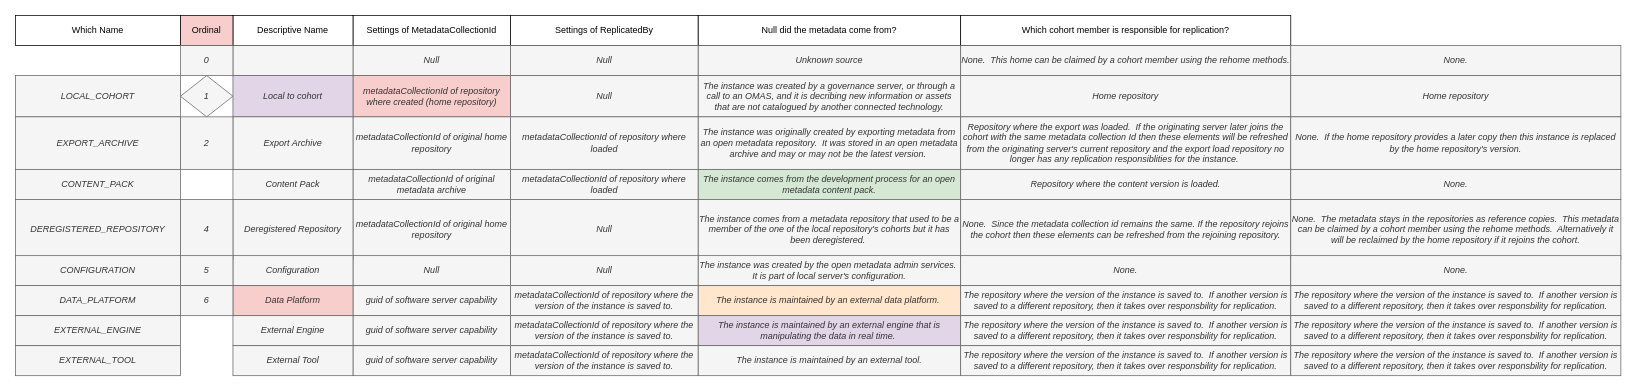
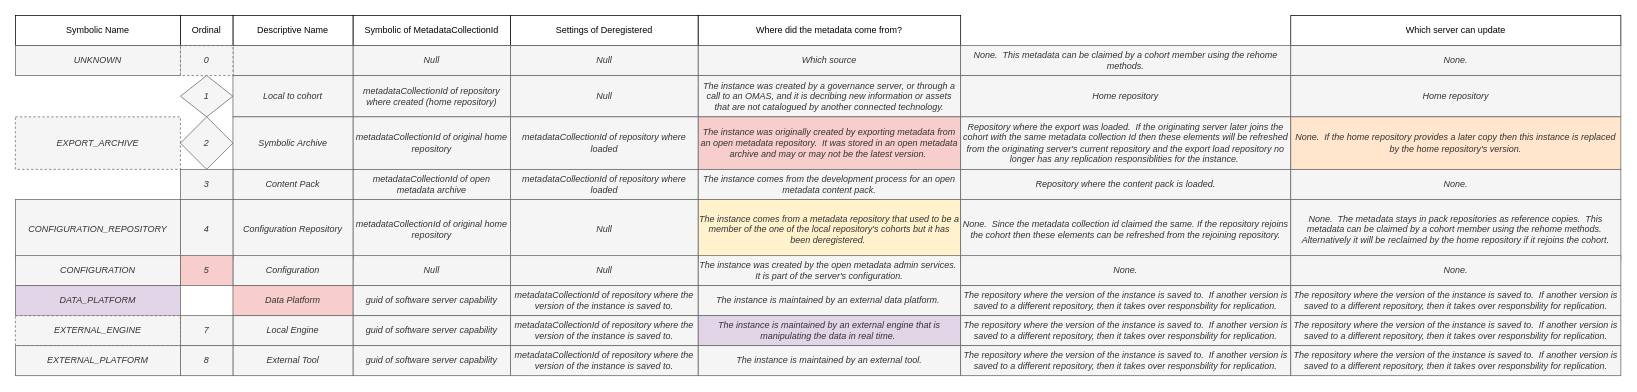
(98, 30) -> (98, 30)
(207, 30) -> (207, 30)
(432, 30) -> (432, 30)
(604, 30) -> (604, 30)
(829, 30) -> (829, 30)
(1125, 30) -> none
none -> (1455, 30)
none -> (98, 60)
(207, 60) -> (207, 60)
(829, 60) -> (829, 60)
(1125, 60) -> (1125, 60)
(98, 96) -> none
(293, 96) -> (293, 96)
(432, 96) -> (432, 96)
(98, 143) -> (98, 143)
(207, 143) -> (207, 143)
(293, 143) -> (293, 143)
(829, 143) -> (829, 143)
(1455, 143) -> (1455, 143)
(98, 184) -> none
none -> (207, 184)
(432, 184) -> (432, 184)
(829, 184) -> (829, 184)
(1125, 184) -> (1125, 184)
(98, 229) -> (98, 229)
(293, 229) -> (293, 229)
(829, 229) -> (829, 229)
(1125, 229) -> (1125, 229)
(1455, 229) -> (1455, 229)
(207, 270) -> (207, 270)
(829, 270) -> (829, 270)
(98, 300) -> (98, 300)
(207, 300) -> none
(829, 300) -> (829, 300)
(98, 330) -> (98, 330)
none -> (207, 330)
(293, 330) -> (293, 330)
(98, 360) -> (98, 360)
none -> (207, 360)
